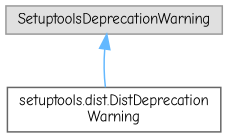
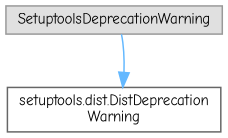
(104, 68) -> (124, 53)
